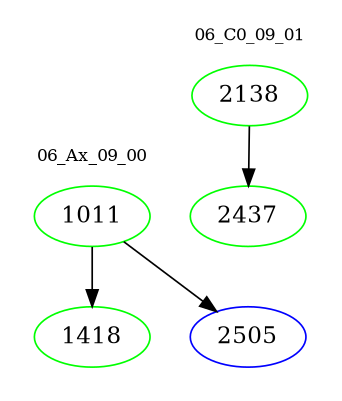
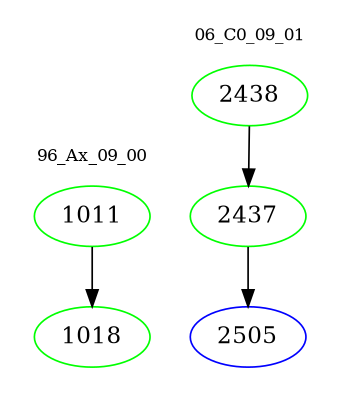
(250, 96) -> (250, 96)
(92, 157) -> (92, 157)
(154, 264) -> (248, 268)
(92, 337) -> (92, 337)
